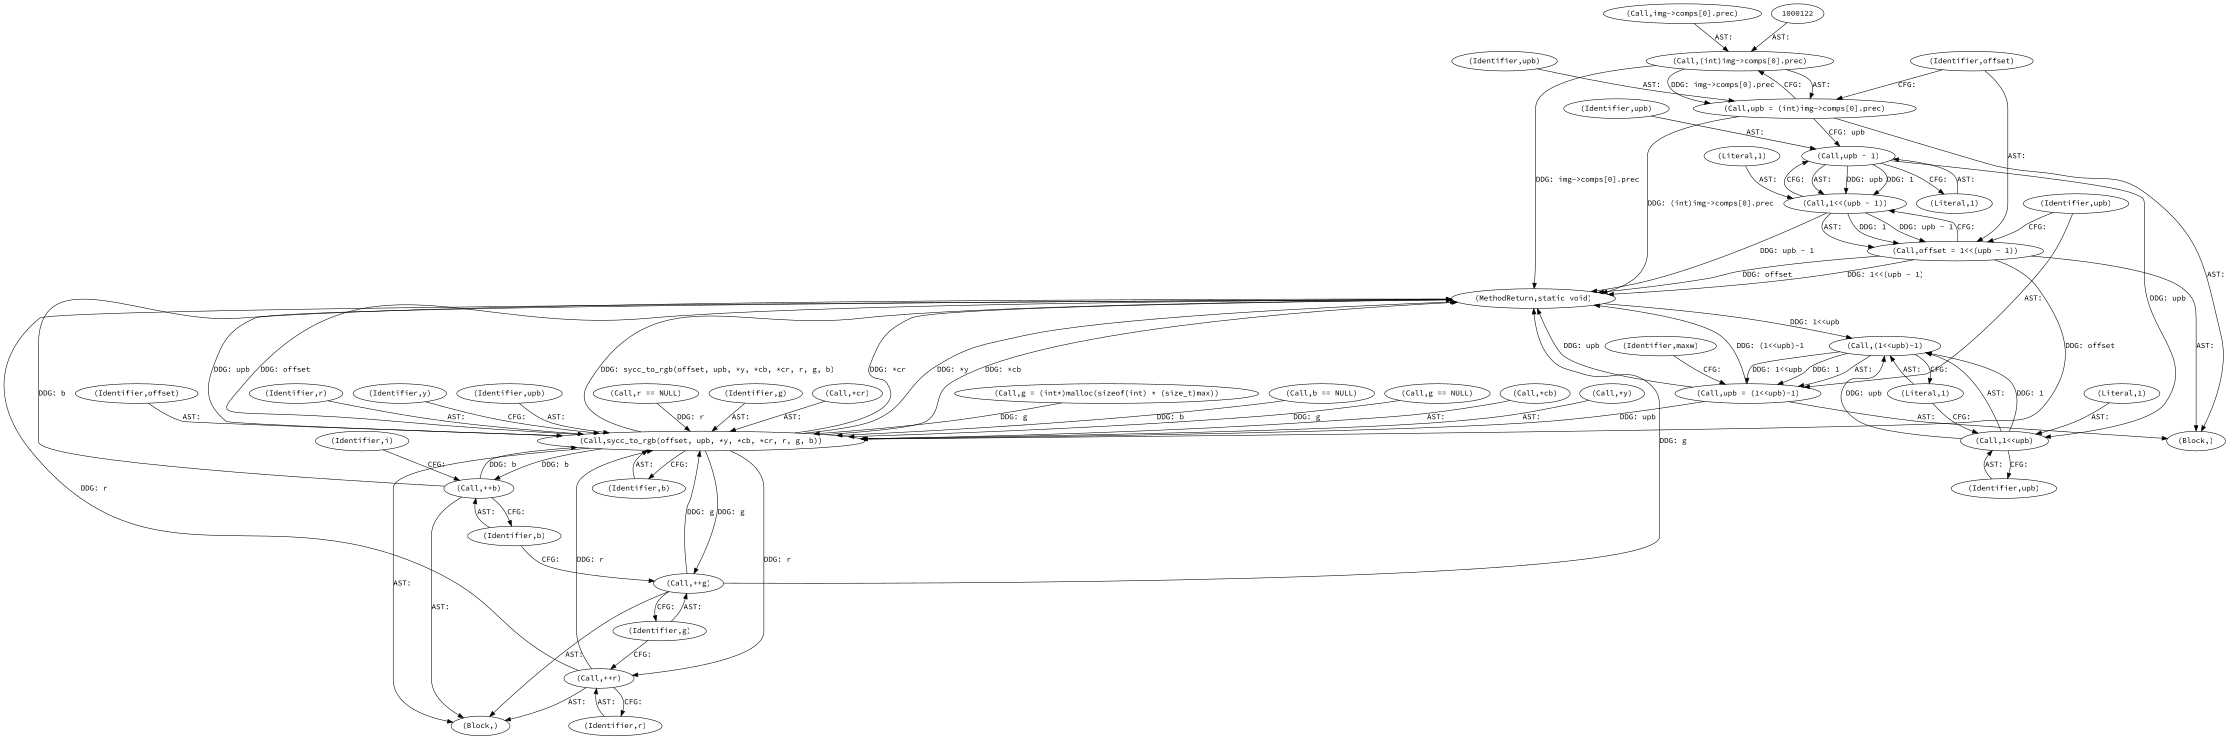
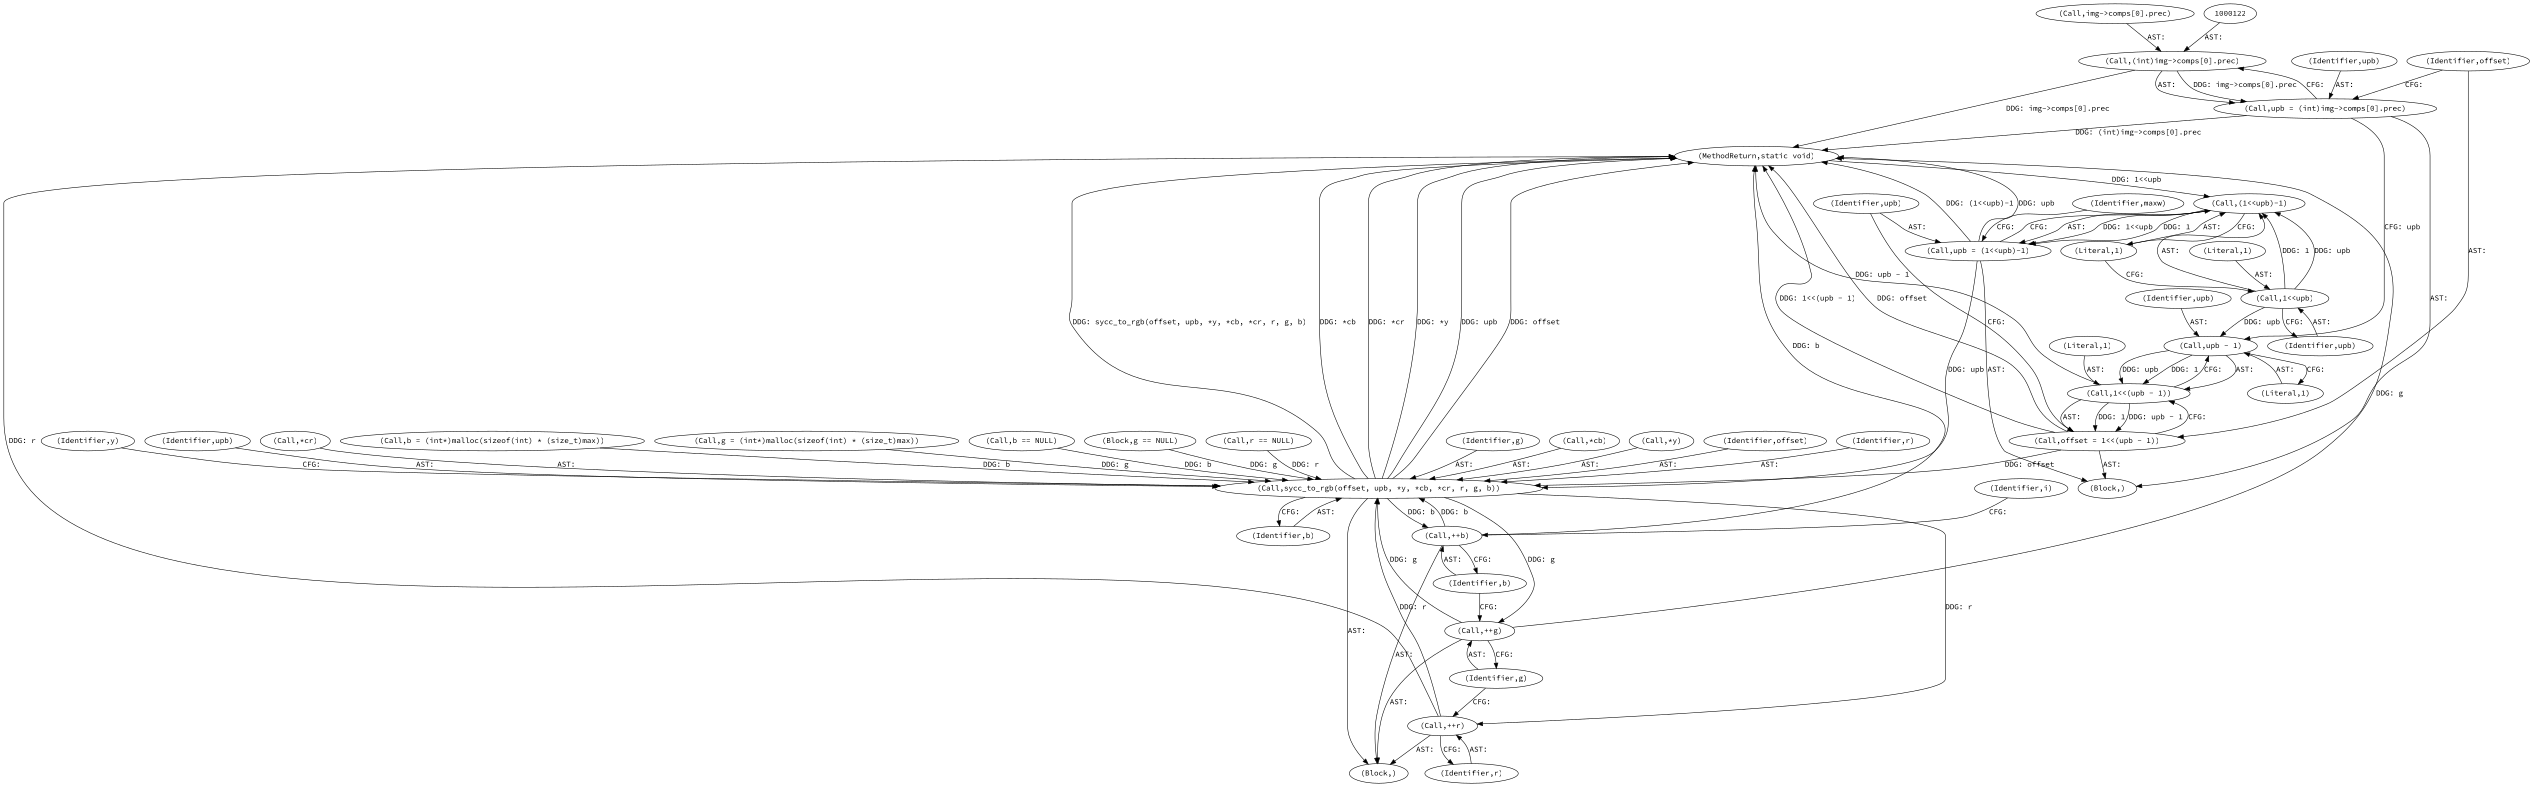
none -> (2078, 216)
(2144, 237) -> (2244, 318)
(1437, 394) -> (1140, 441)
none -> (492, 441)
